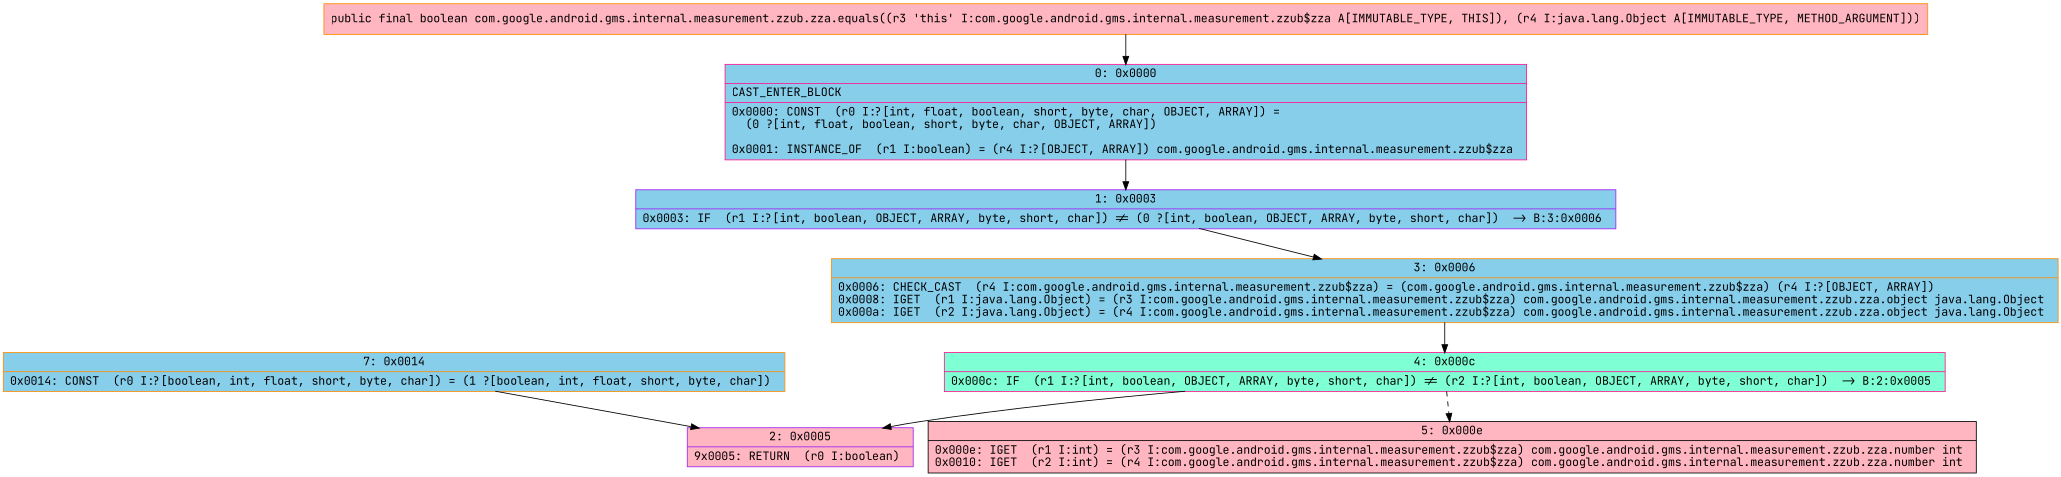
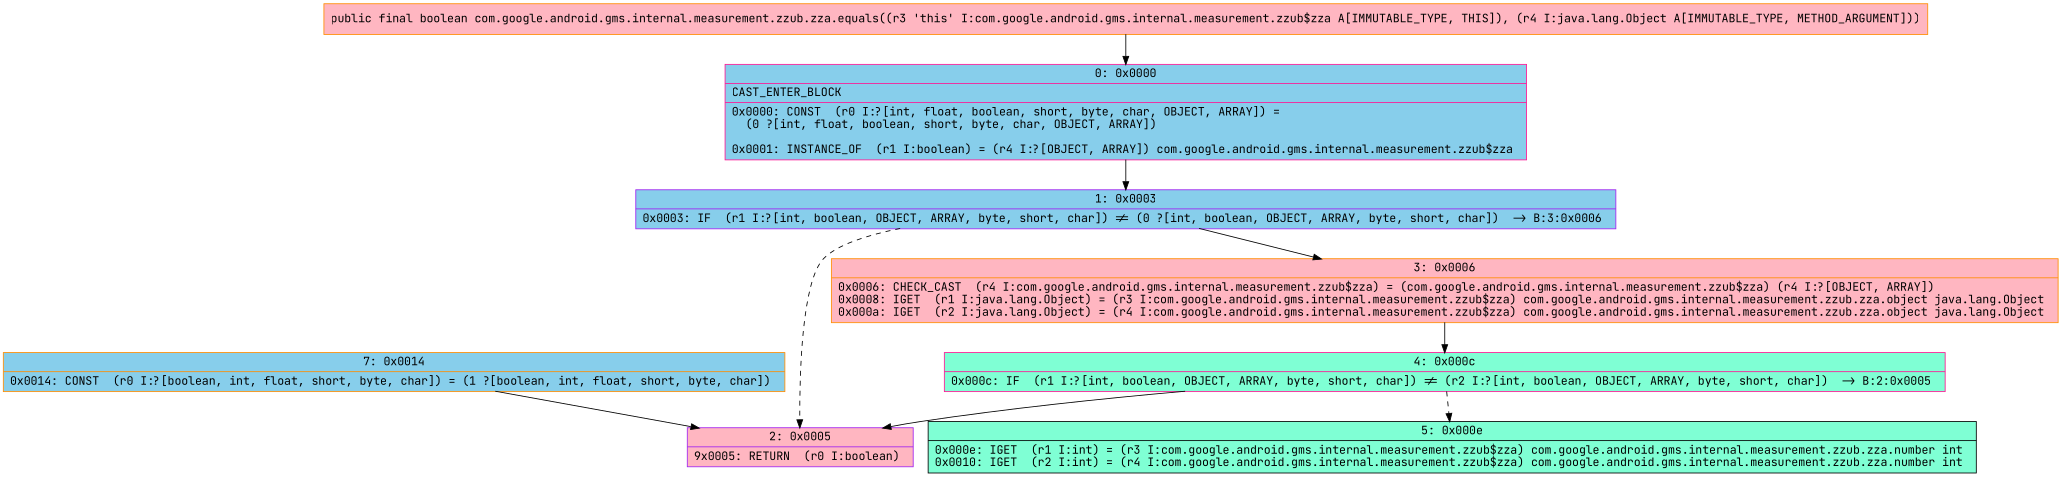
(1445, 291) -> (1445, 291)
none -> (809, 296)
(1452, 447) -> (1452, 447)
